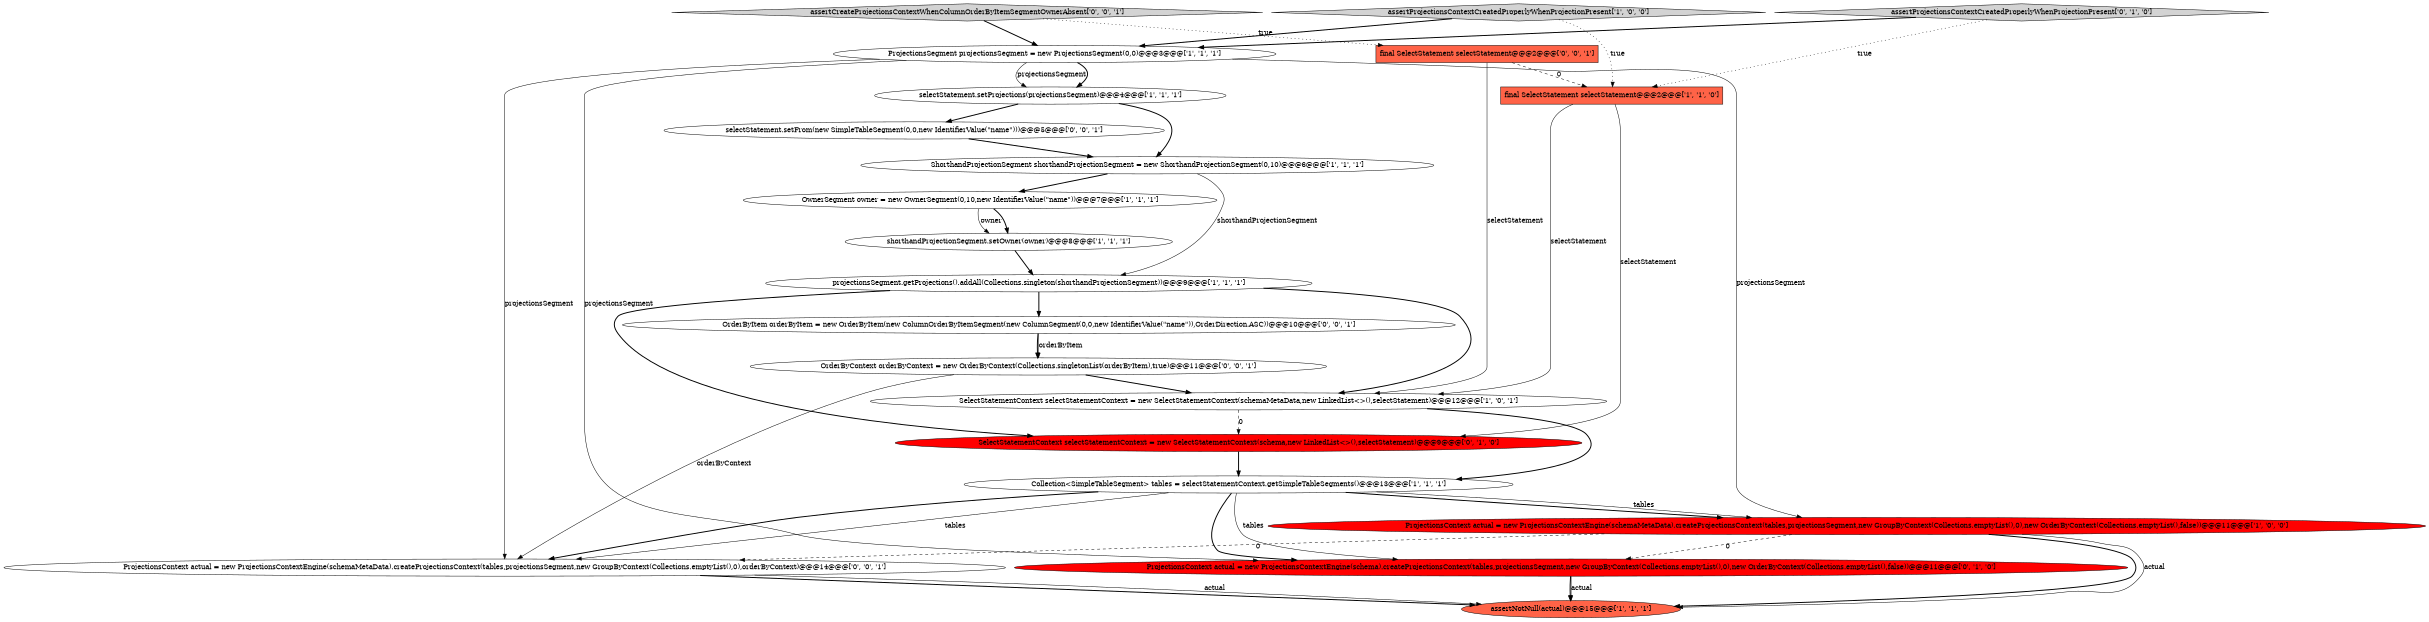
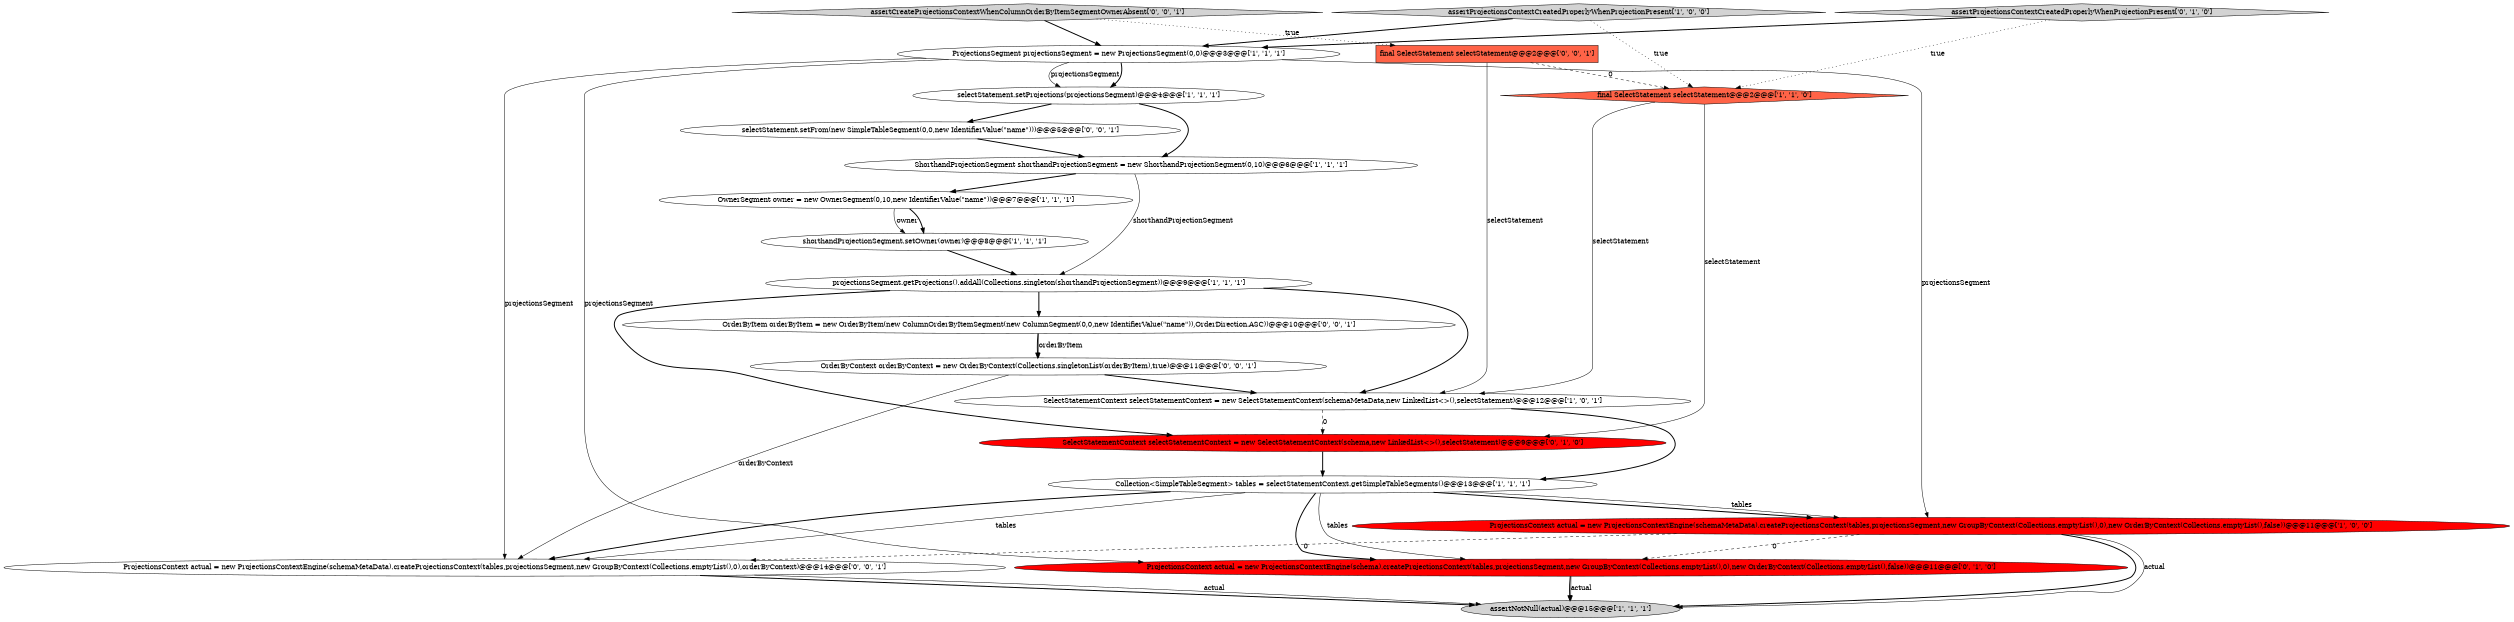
(1612, 96) -> (1704, 96)
(1571, 609) -> (1571, 609)
